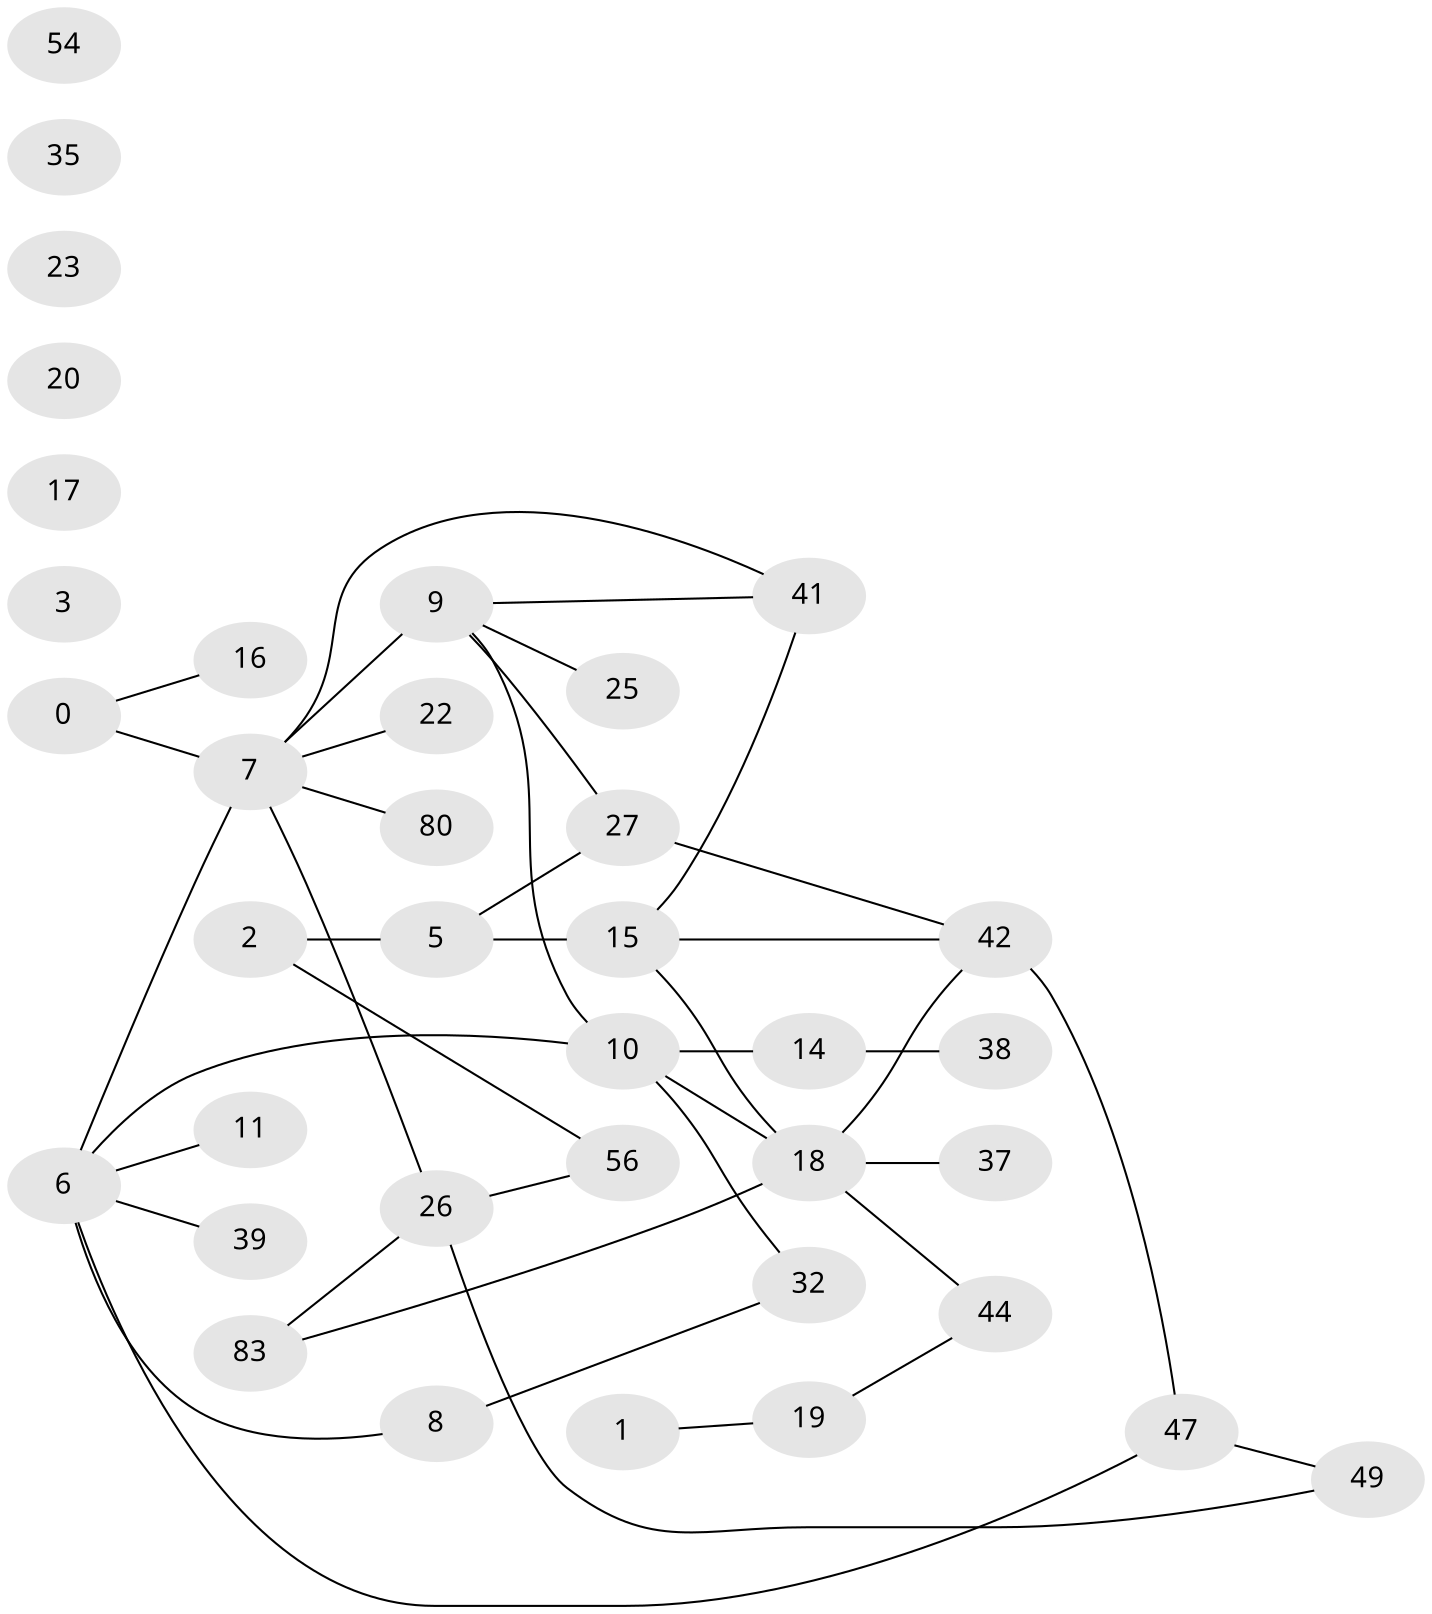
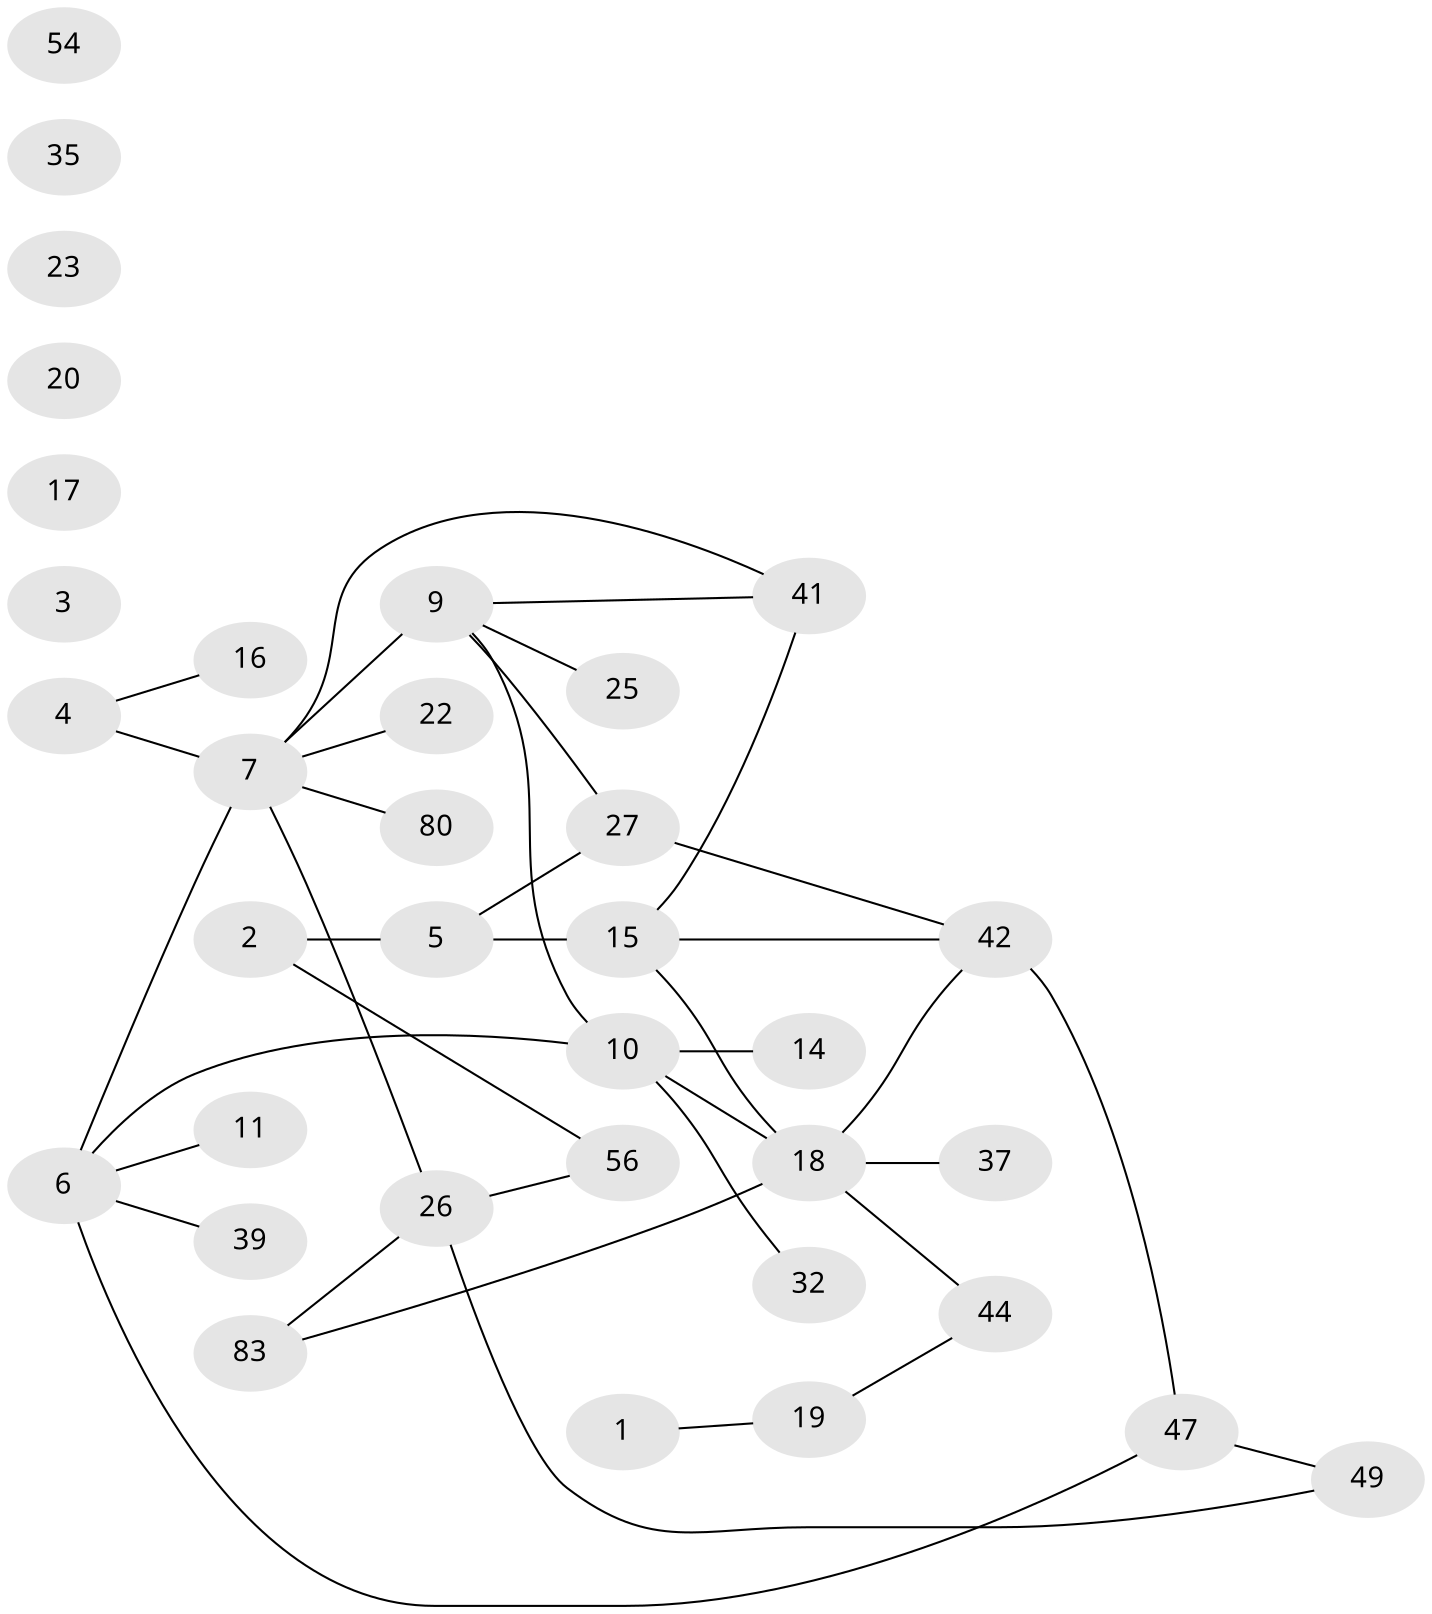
(64, 716) -> (64, 716)
(995, 1051) -> none
(437, 1424) -> none
